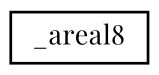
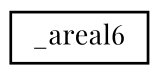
(79, 38) -> (79, 38)
